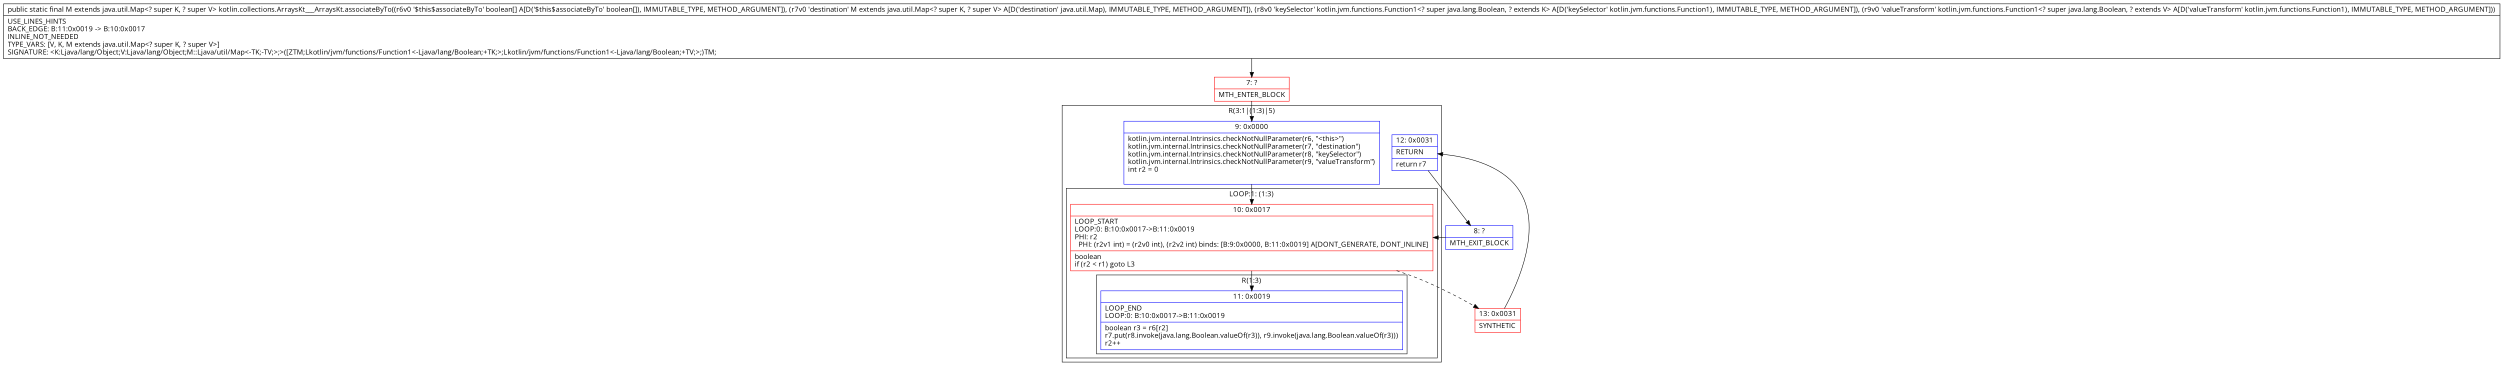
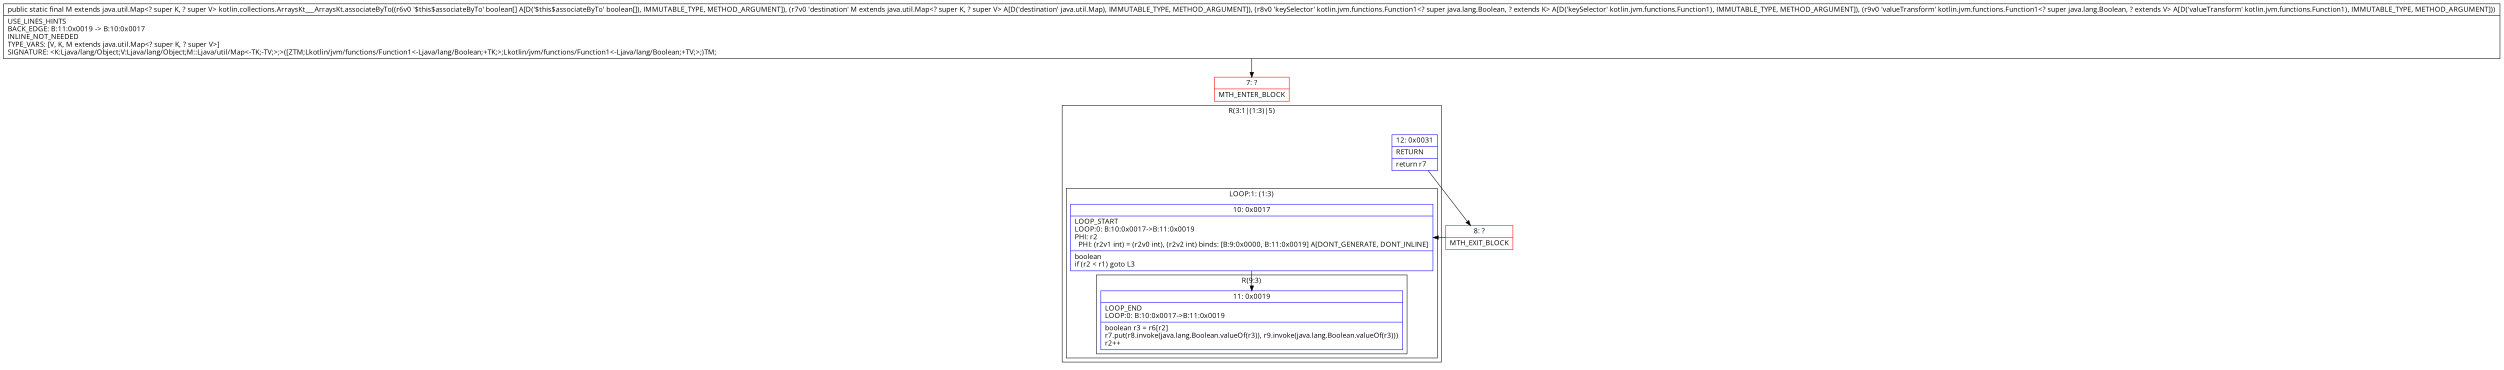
(1252, 153) -> none
(1252, 238) -> (1252, 238)
(1479, 238) -> (1479, 238)
(1252, 281) -> (1252, 281)
(1498, 320) -> none
